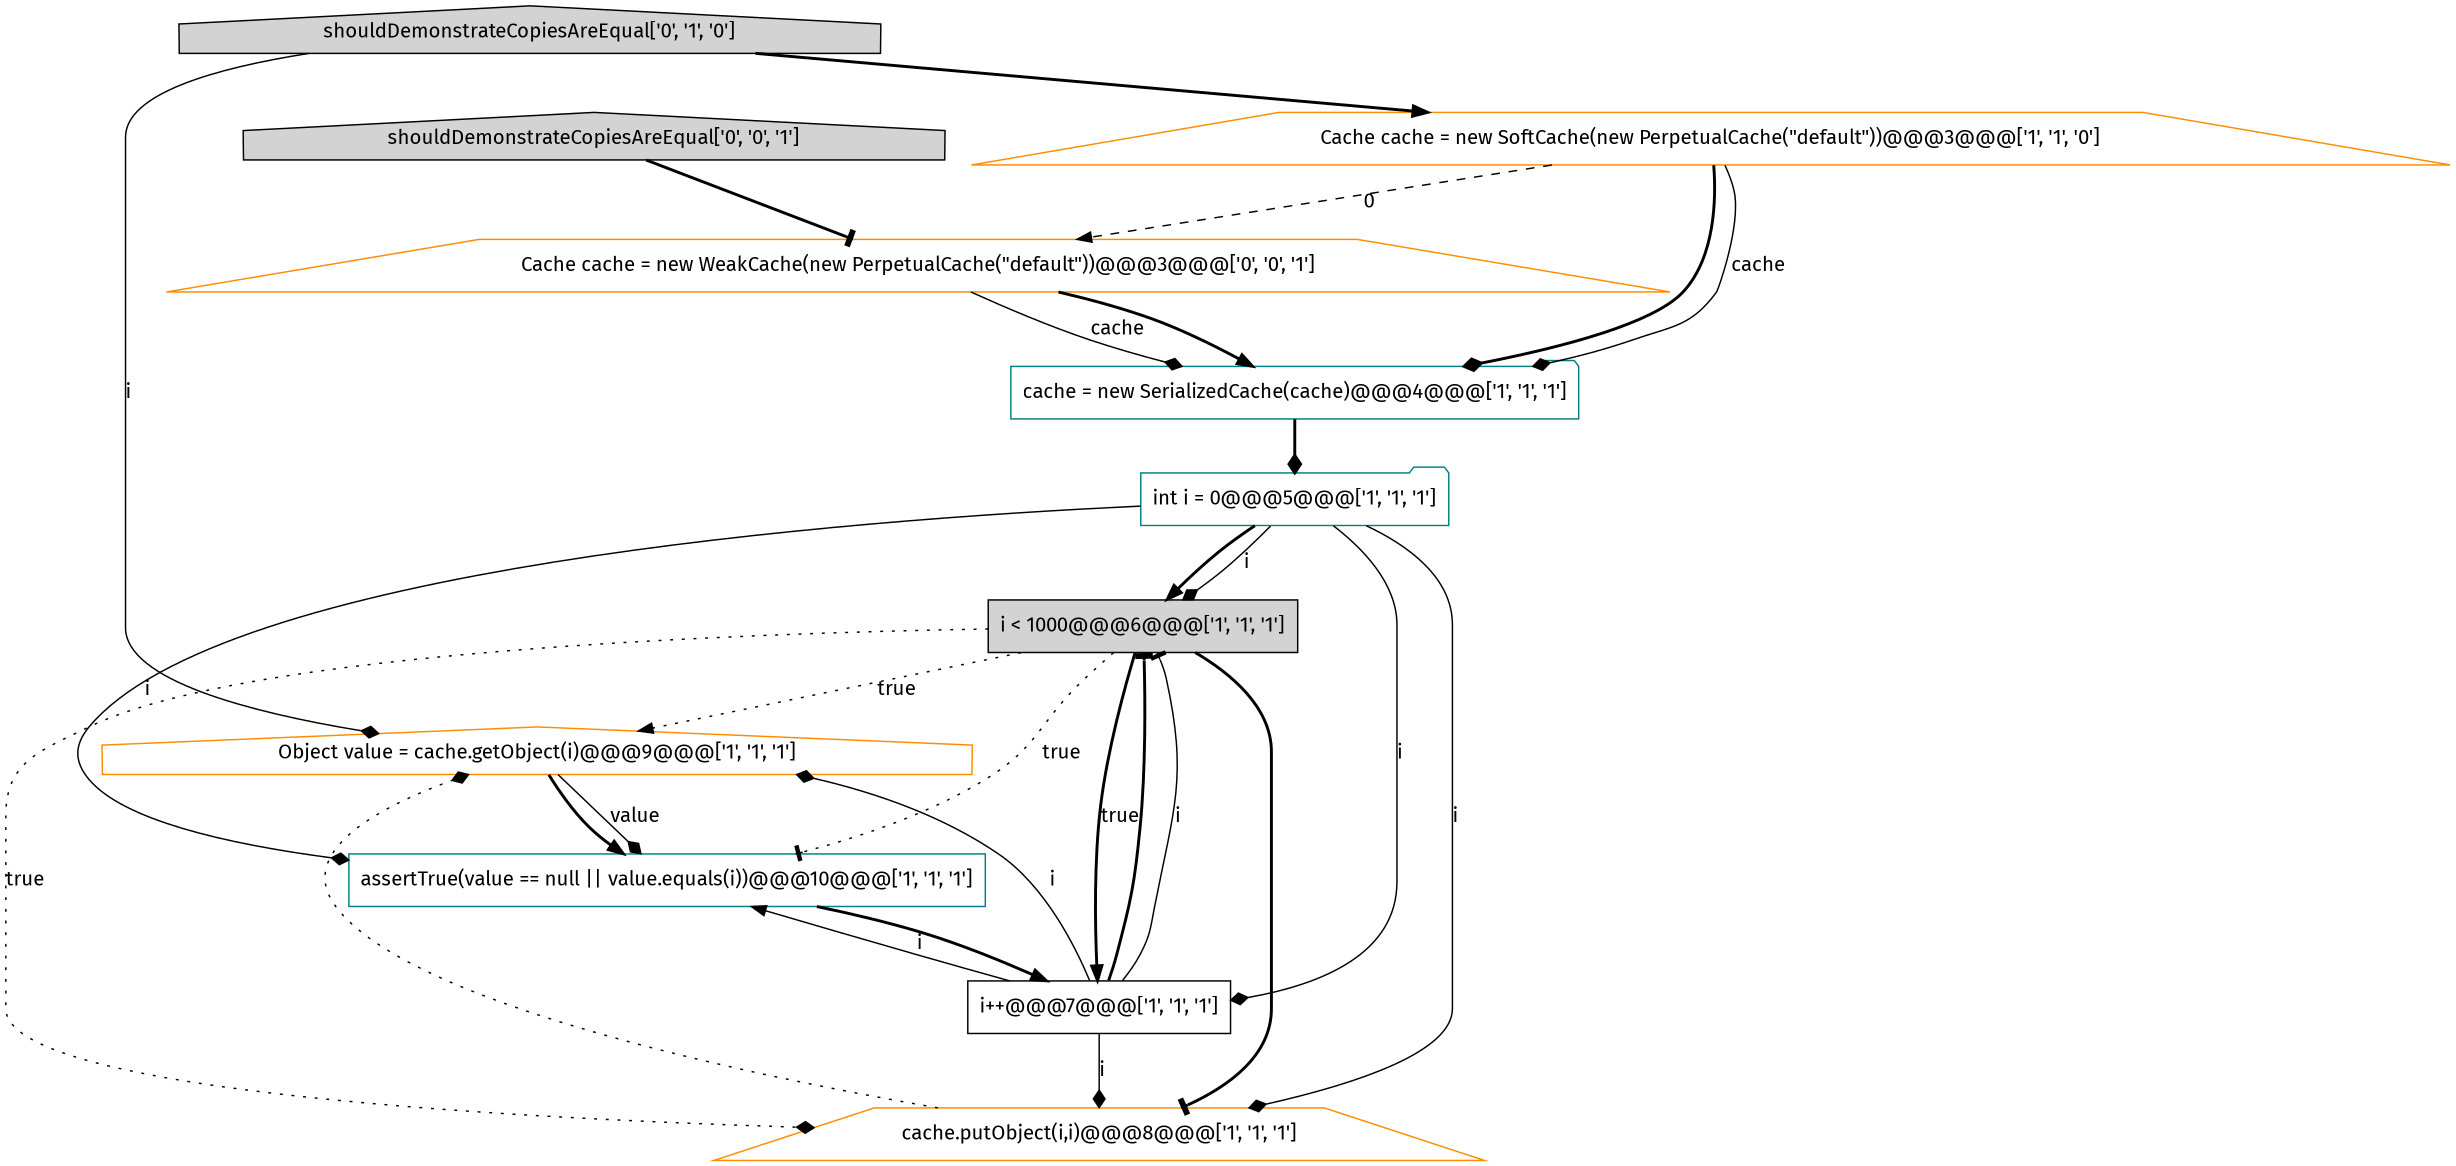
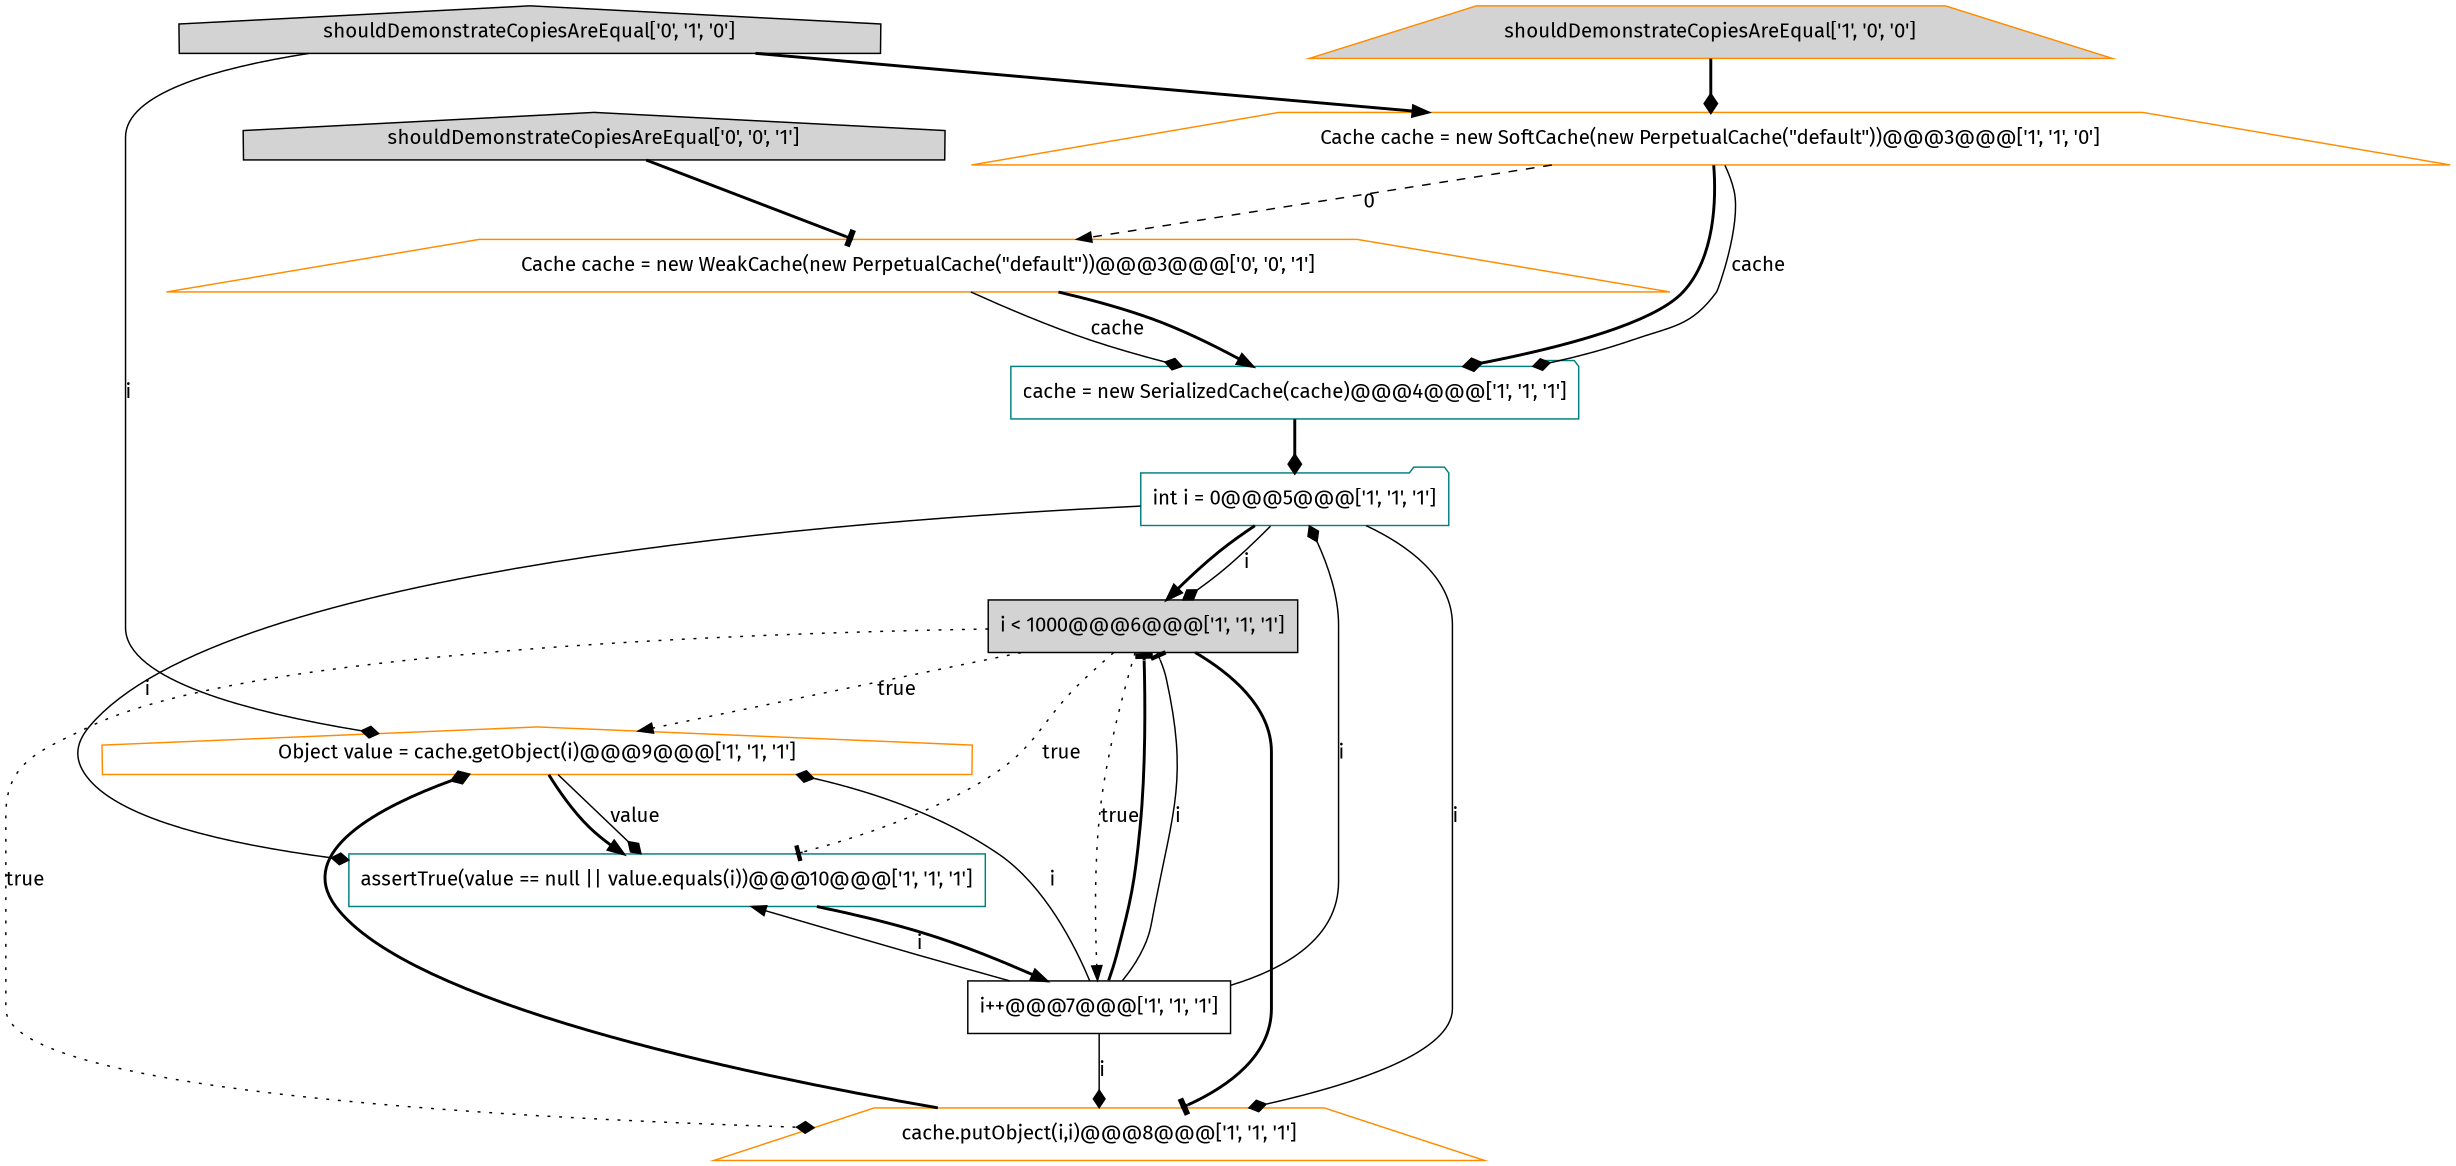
none -> (1711, 32)
(1397, 795) -> (1339, 790)
(1100, 807) -> (1100, 807)
(529, 1011) -> (529, 1011)
